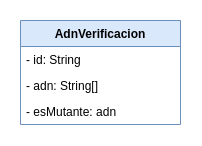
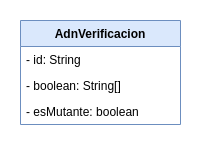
(70, 86) -> (82, 86)
(75, 112) -> (87, 112)
